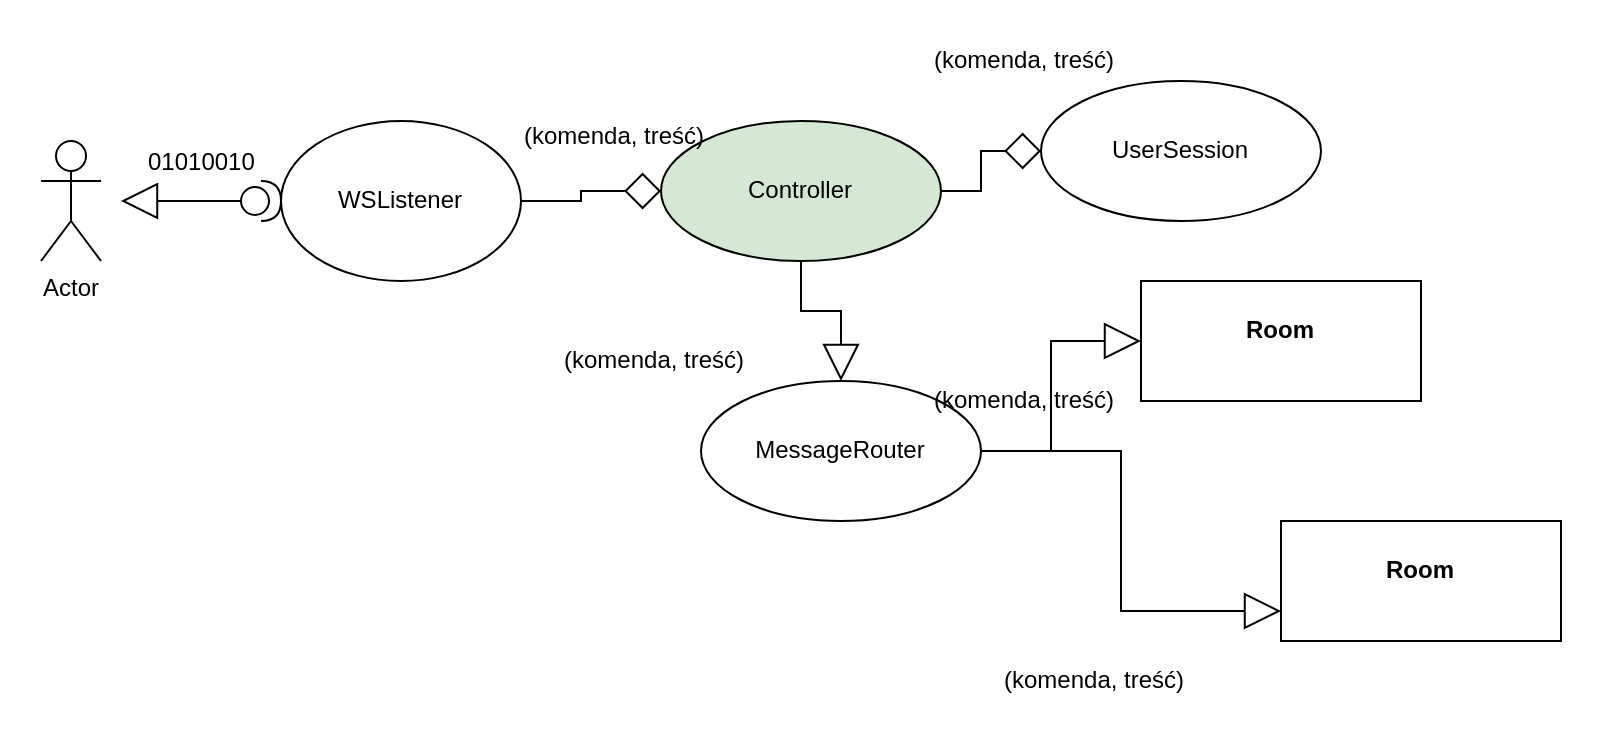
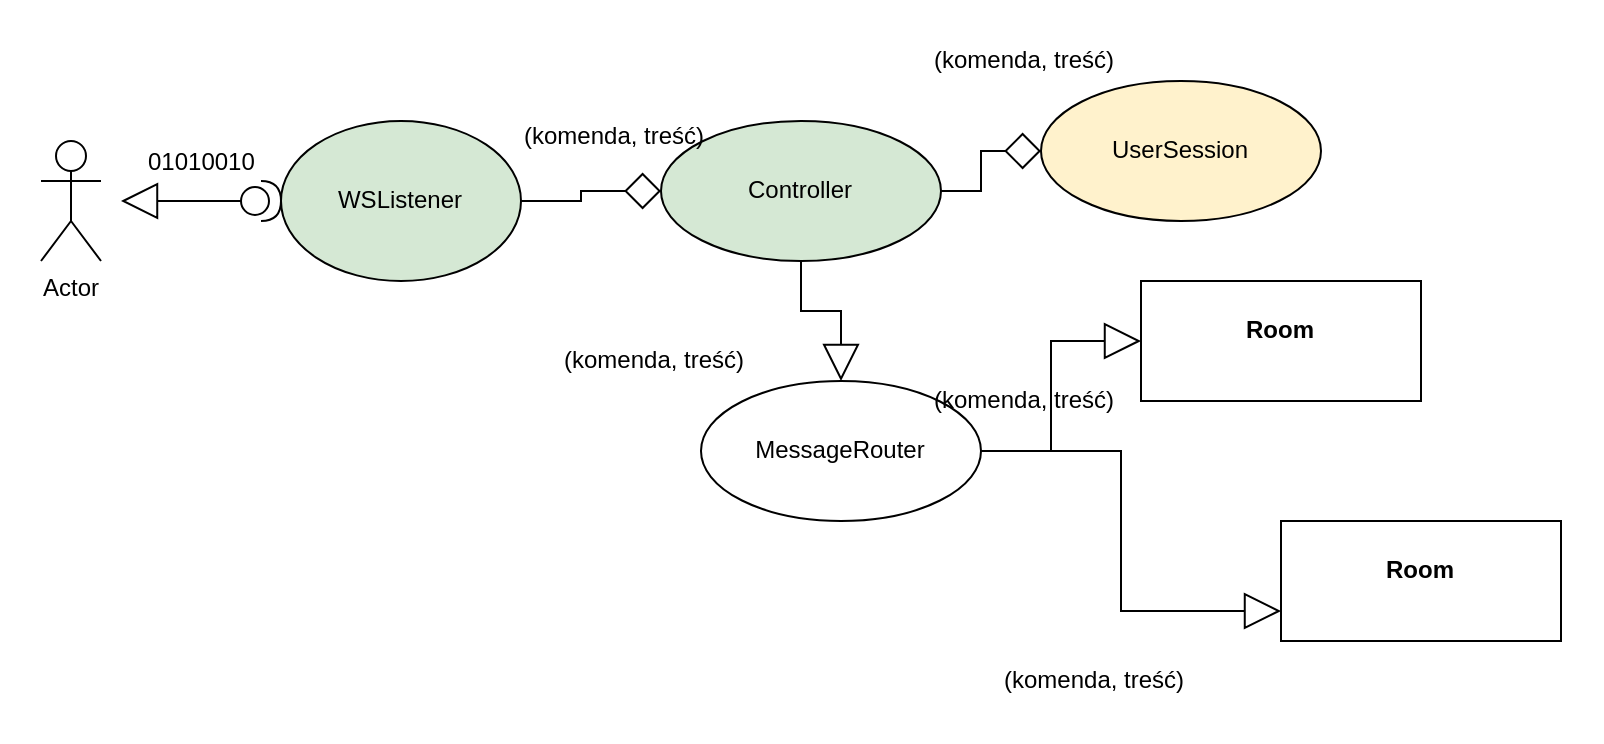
(1181, 151) -> (1181, 151)
(401, 201) -> (401, 201)
